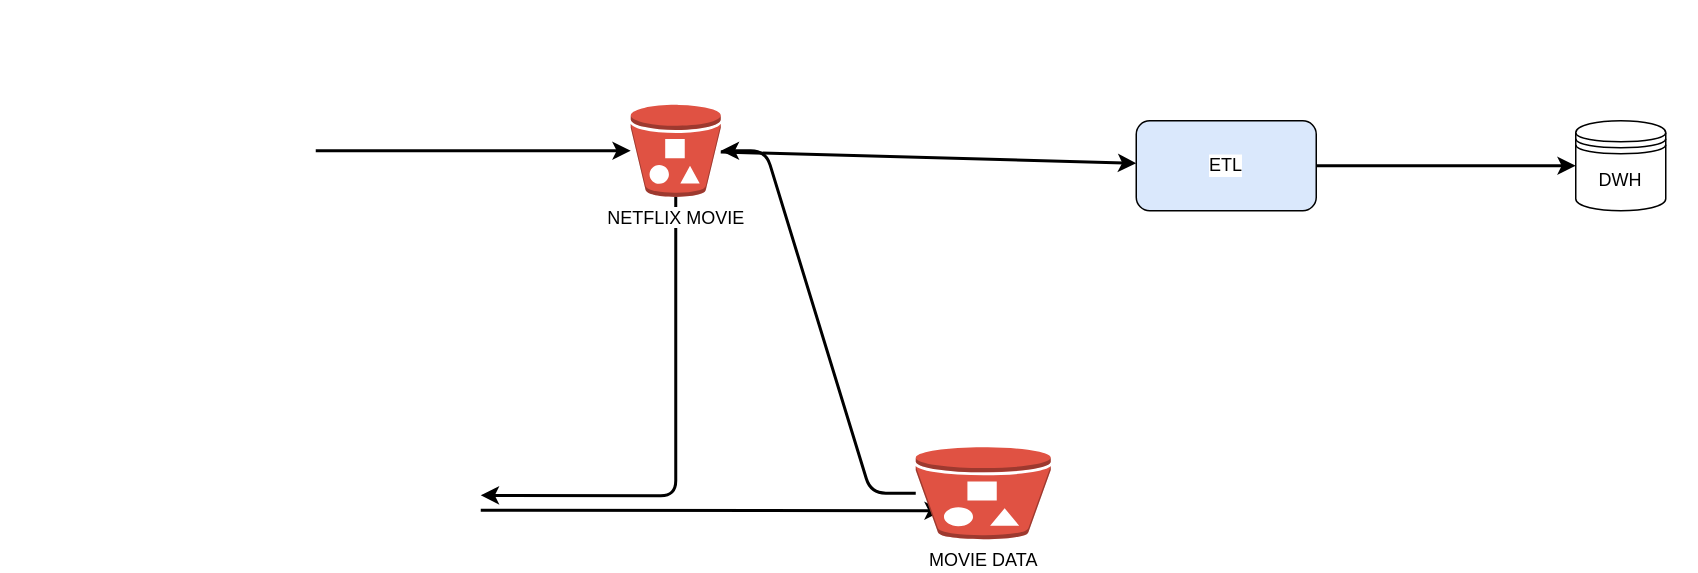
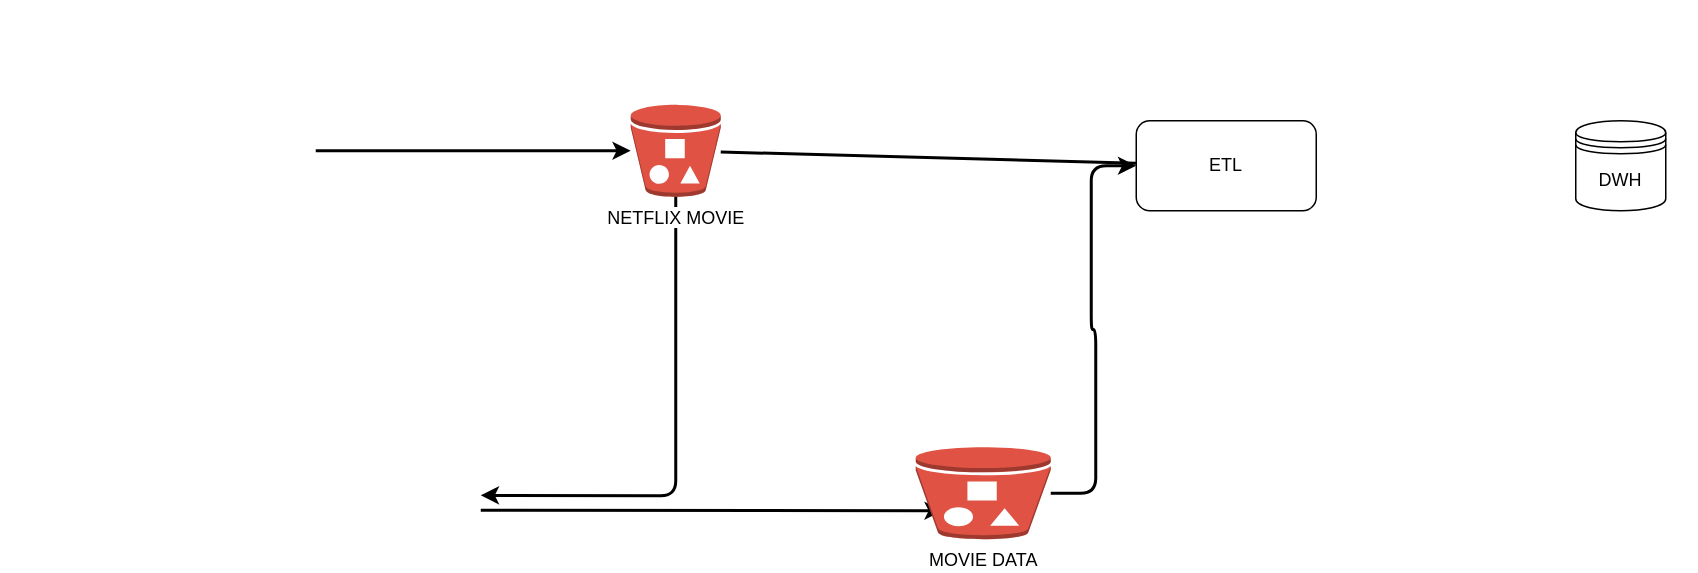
(1111, 163) -> (1118, 163)
(1226, 166) -> (1226, 166)
(1439, 166) -> none
(824, 342) -> (1095, 335)
